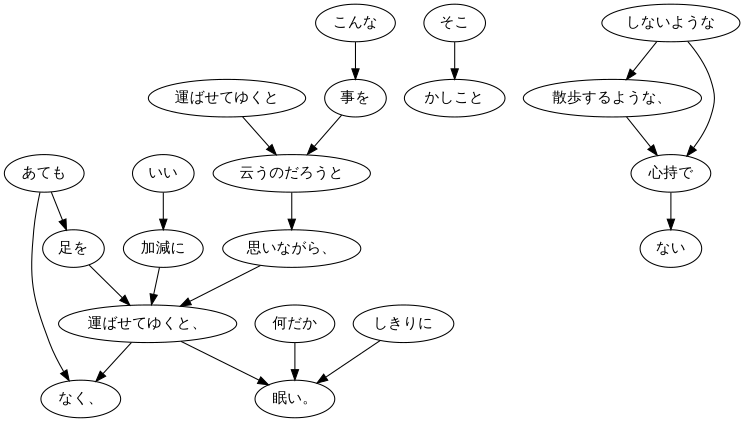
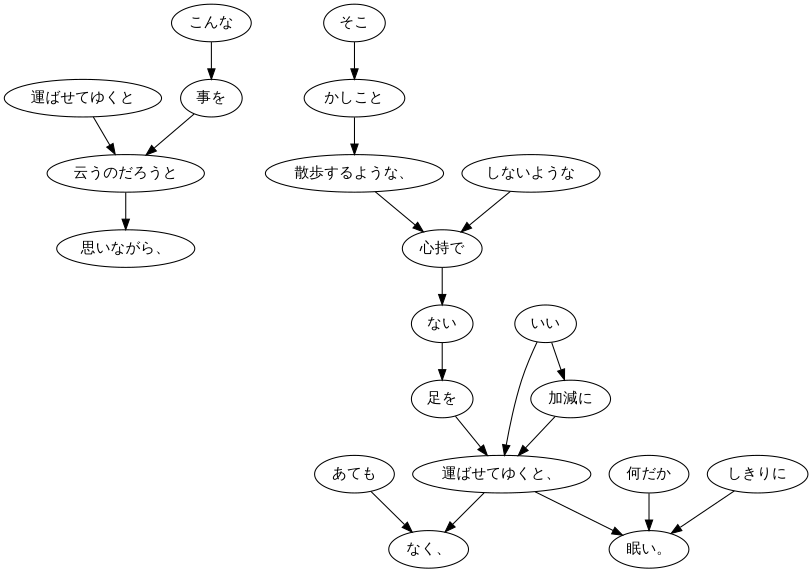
(645, 57) -> (354, 131)
(57, 206) -> (442, 356)
(225, 283) -> (518, 392)
